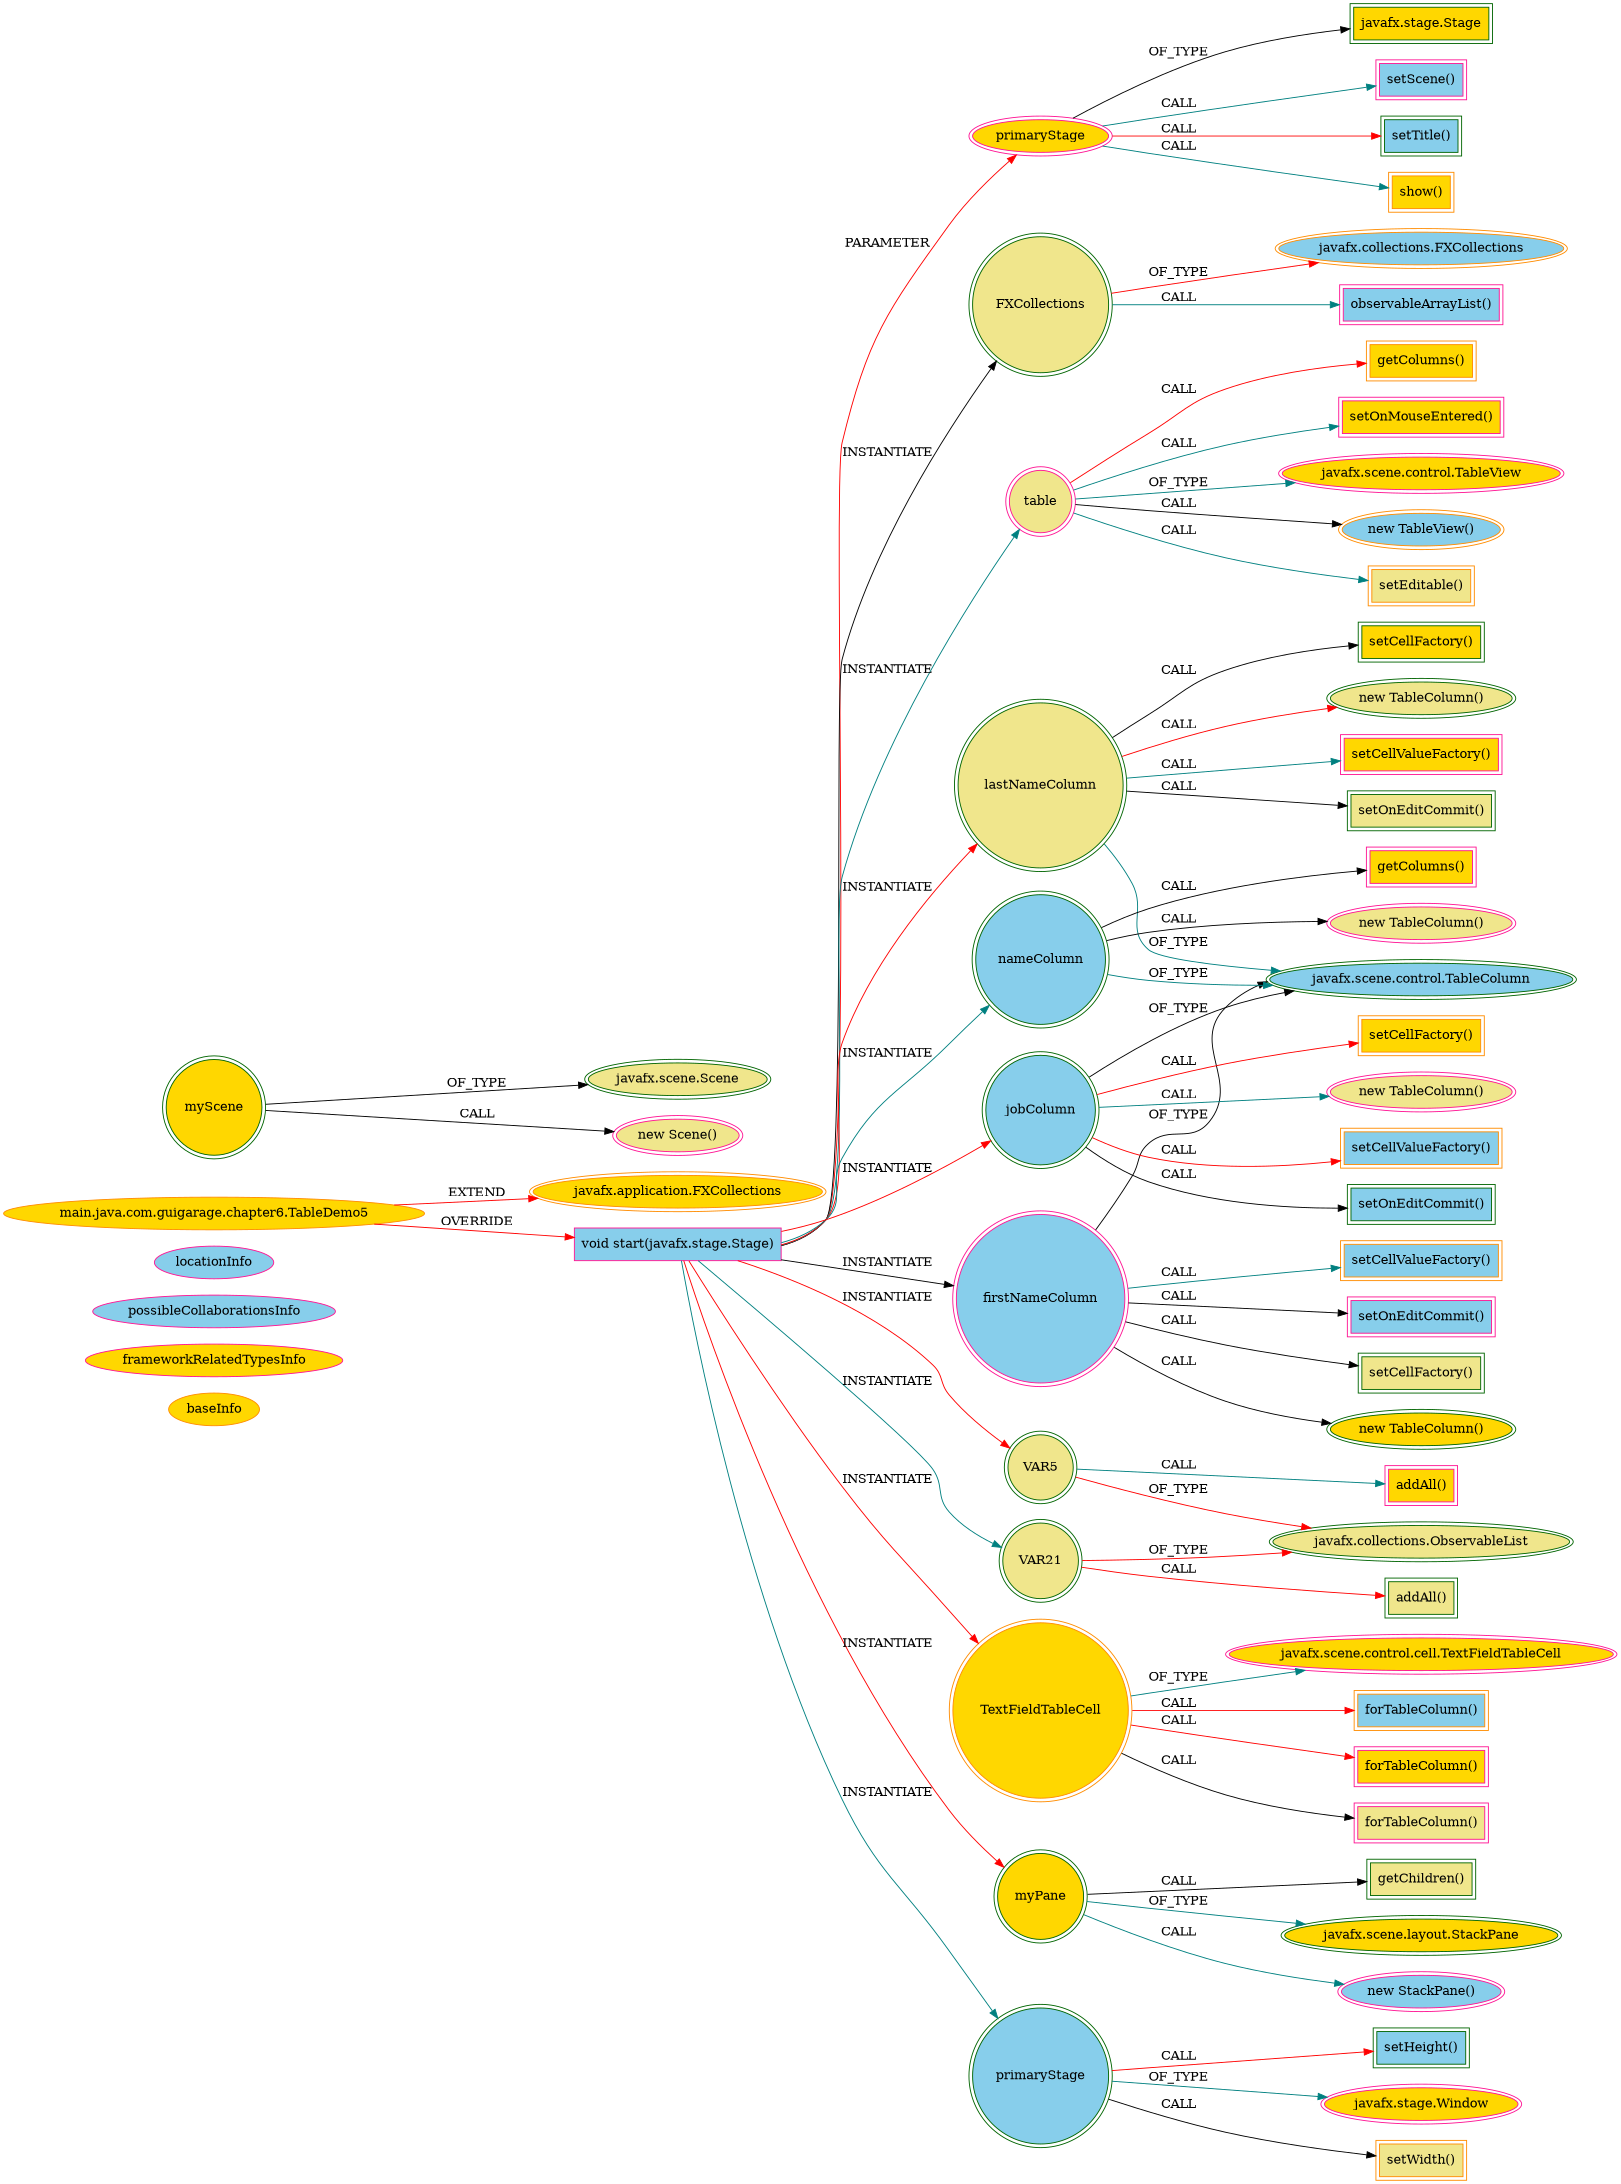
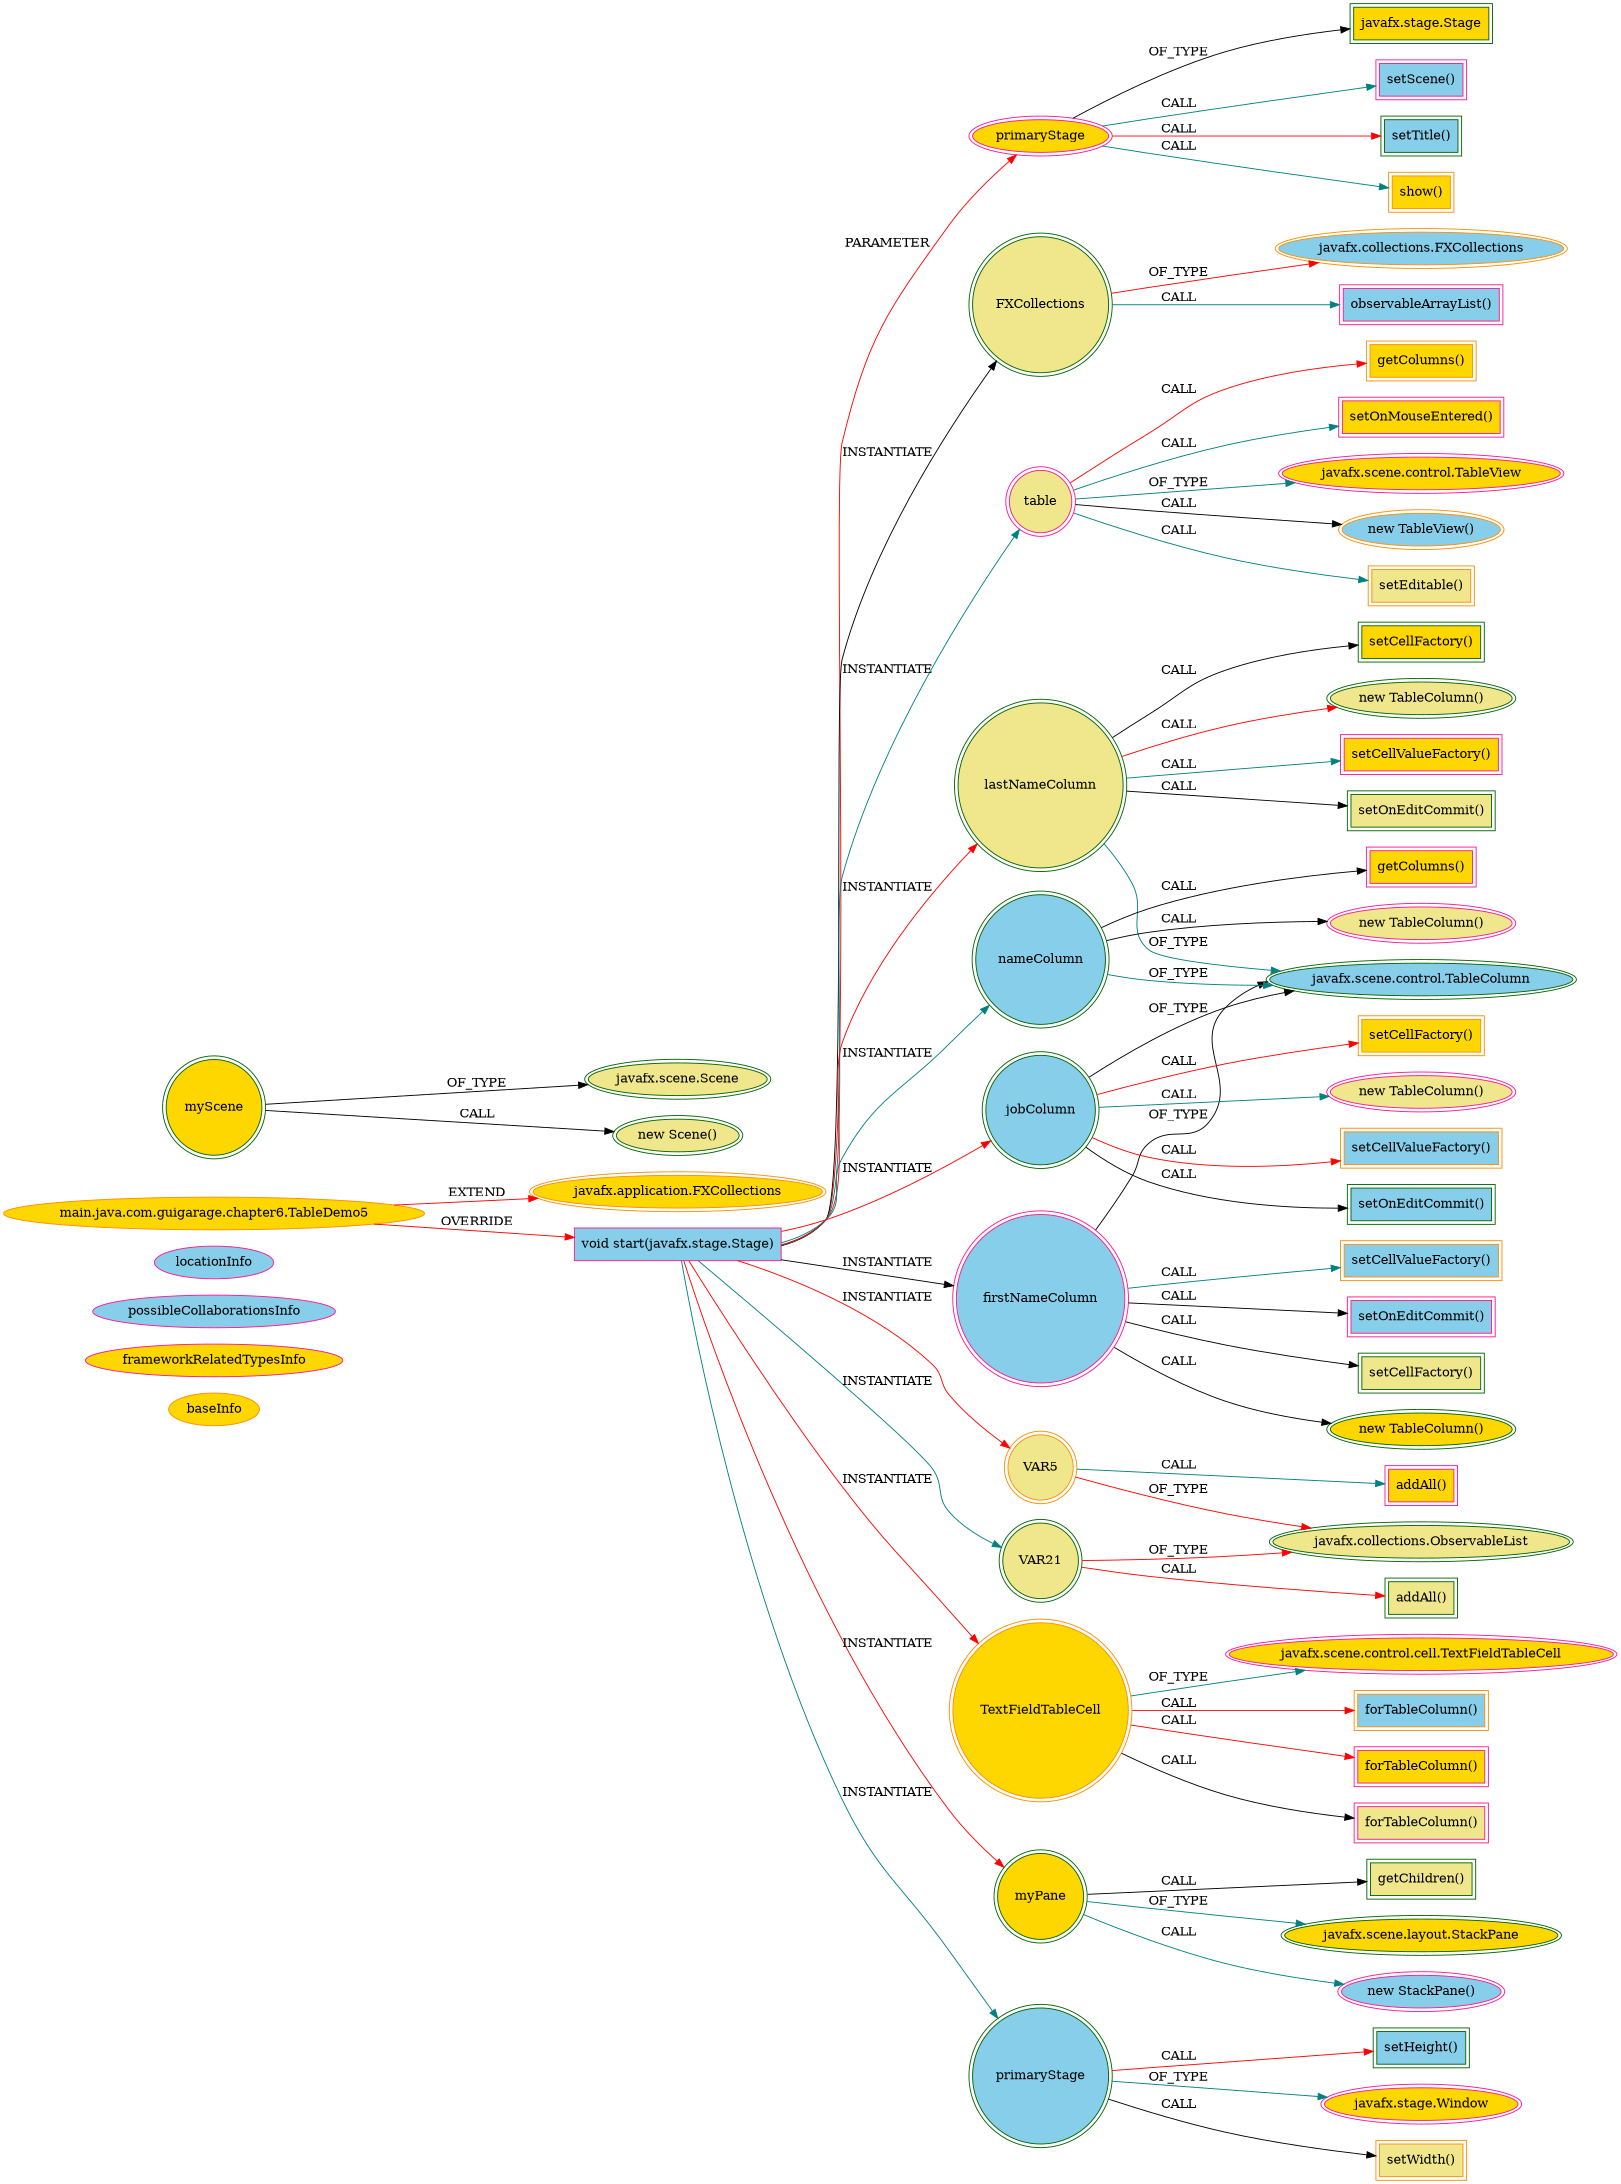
(678, 1135) -> (678, 1135)
(1041, 1467) -> (1041, 1467)
